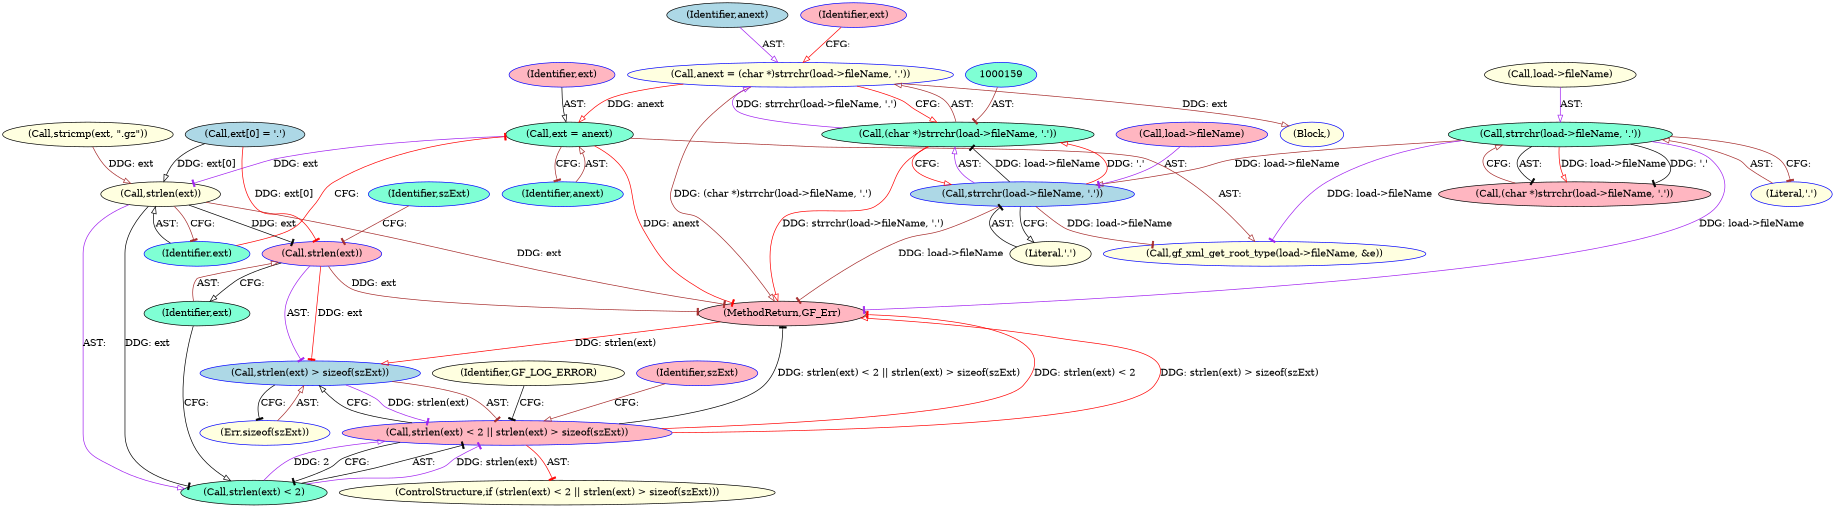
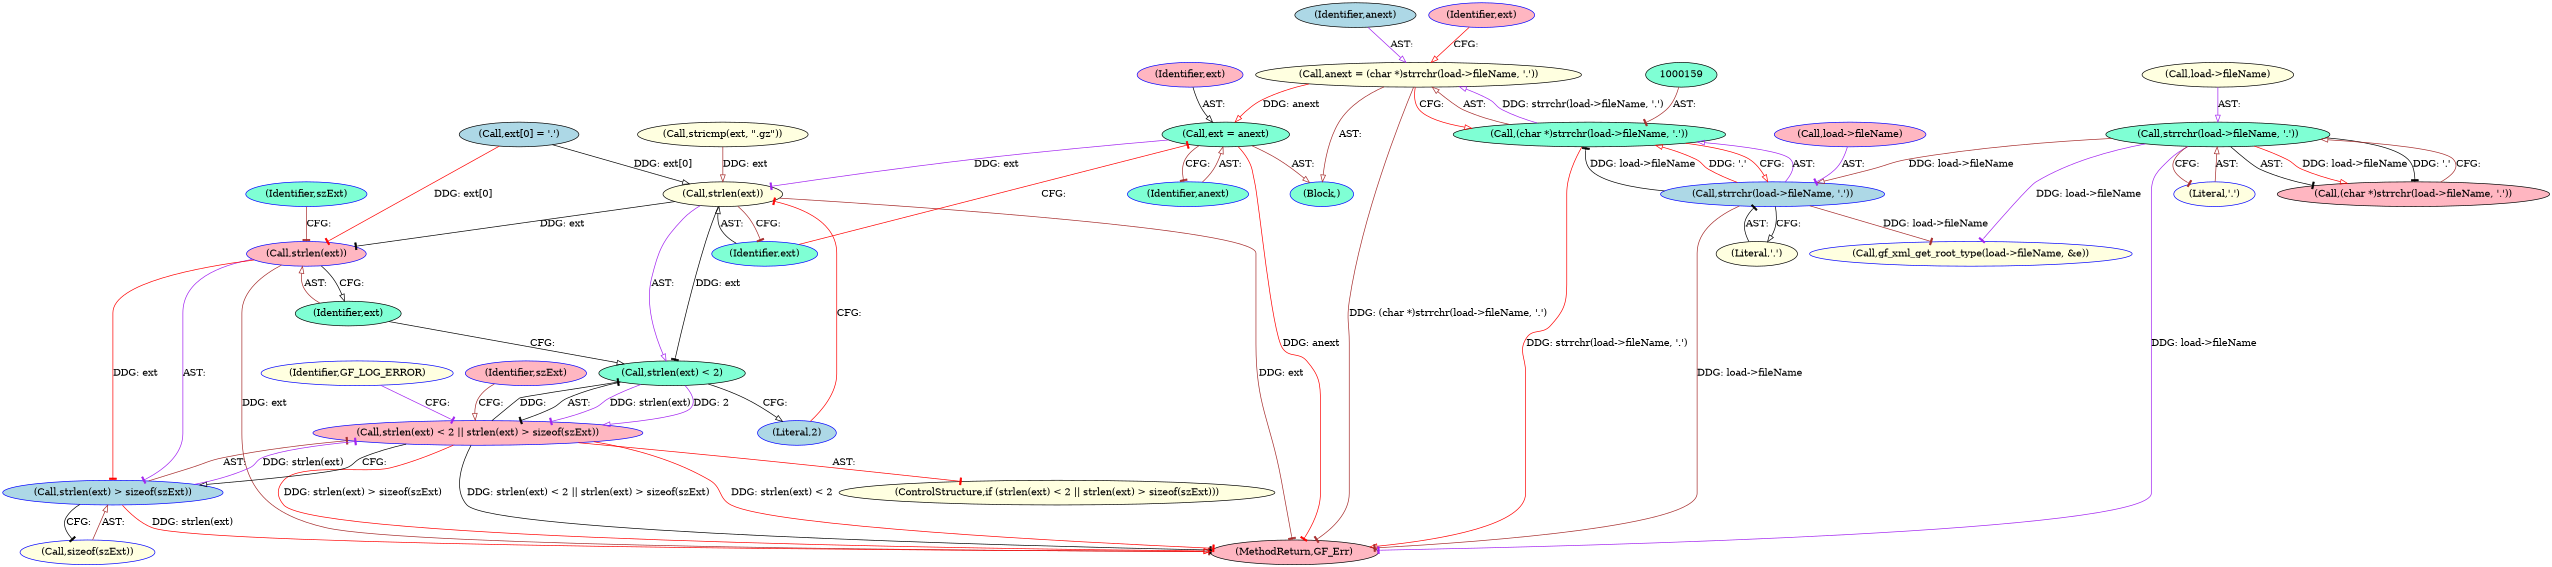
(790, 75) -> (1419, 75)
(1001, 75) -> (1681, 75)
(1205, 105) -> (1352, 134)
(1312, 134) -> (1322, 194)
(954, 148) -> (1279, 160)
(671, 198) -> (1348, 314)
(554, 342) -> (468, 544)
(528, 373) -> (357, 373)
(518, 401) -> (416, 402)
(265, 433) -> (88, 552)
none -> (797, 433)
(359, 463) -> (535, 403)
